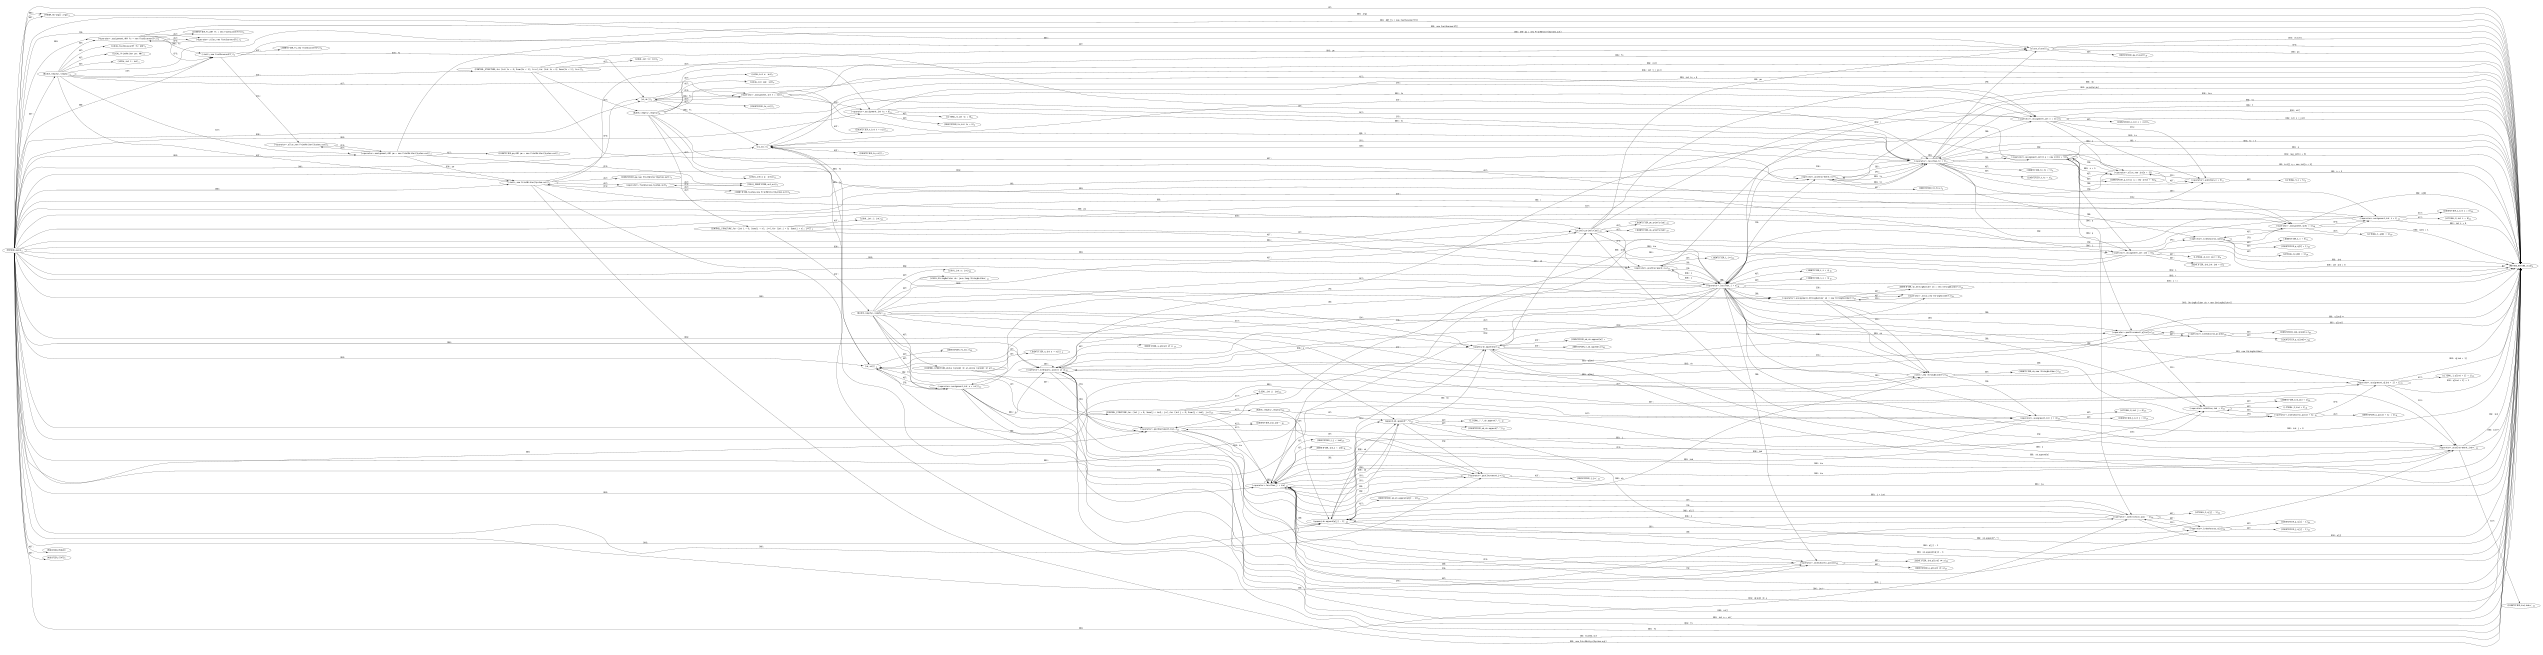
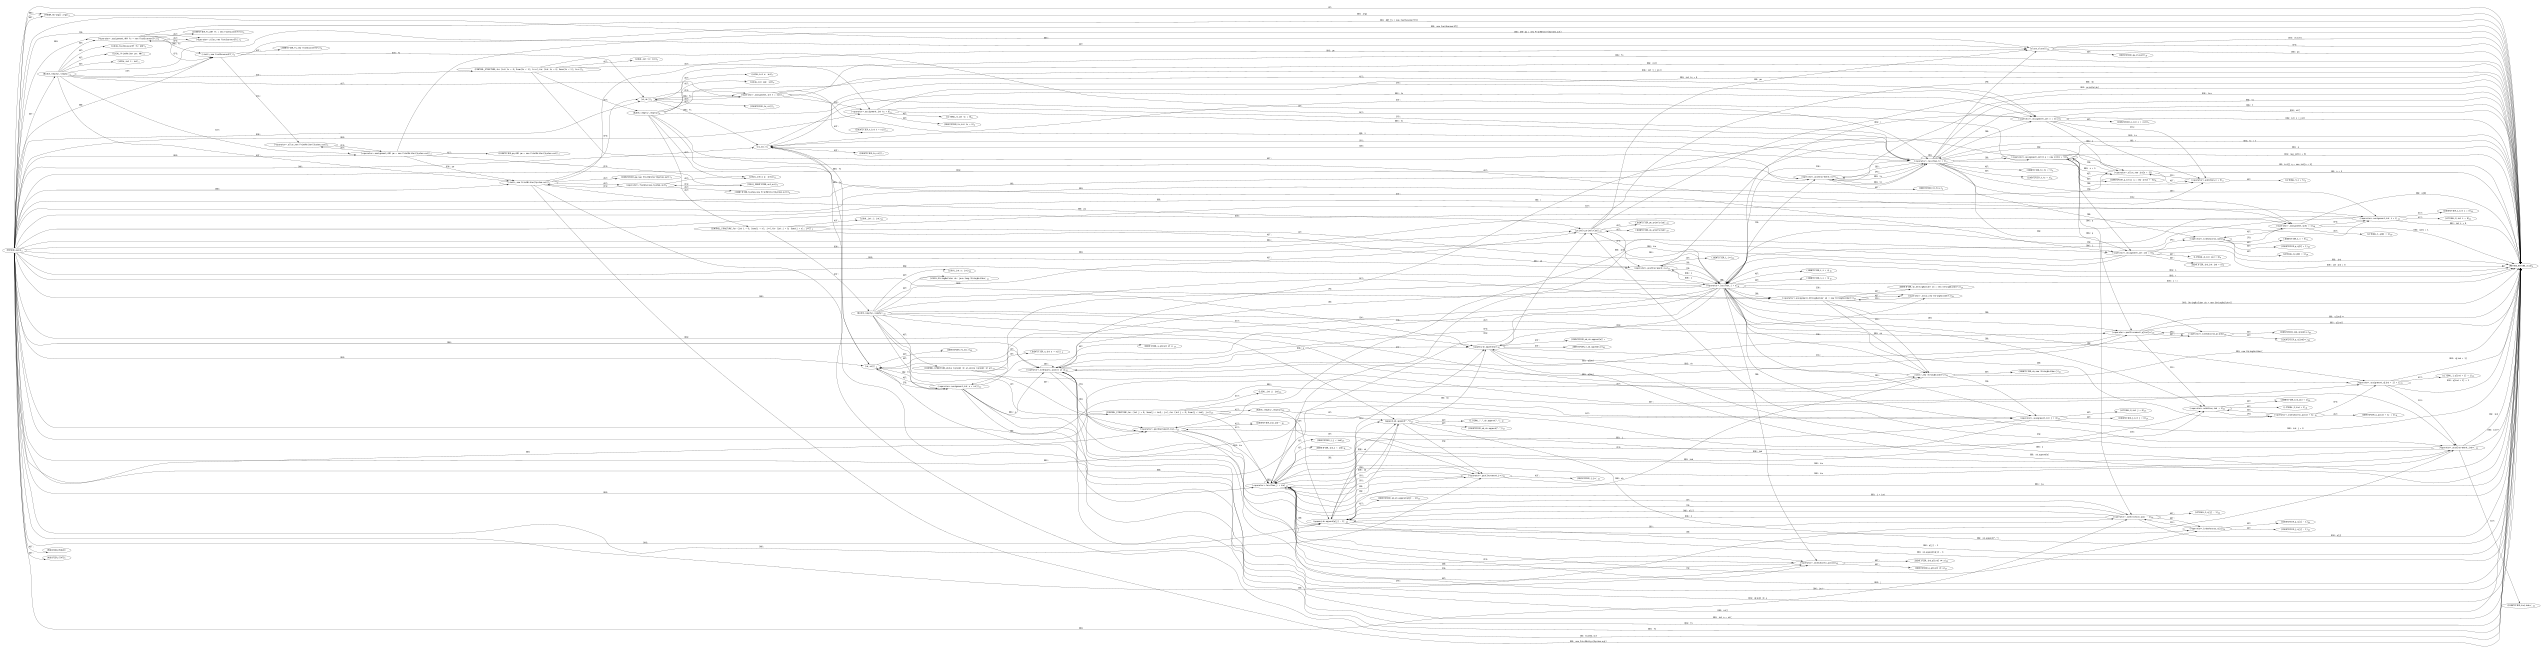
(705, 183) -> (704, 178)
